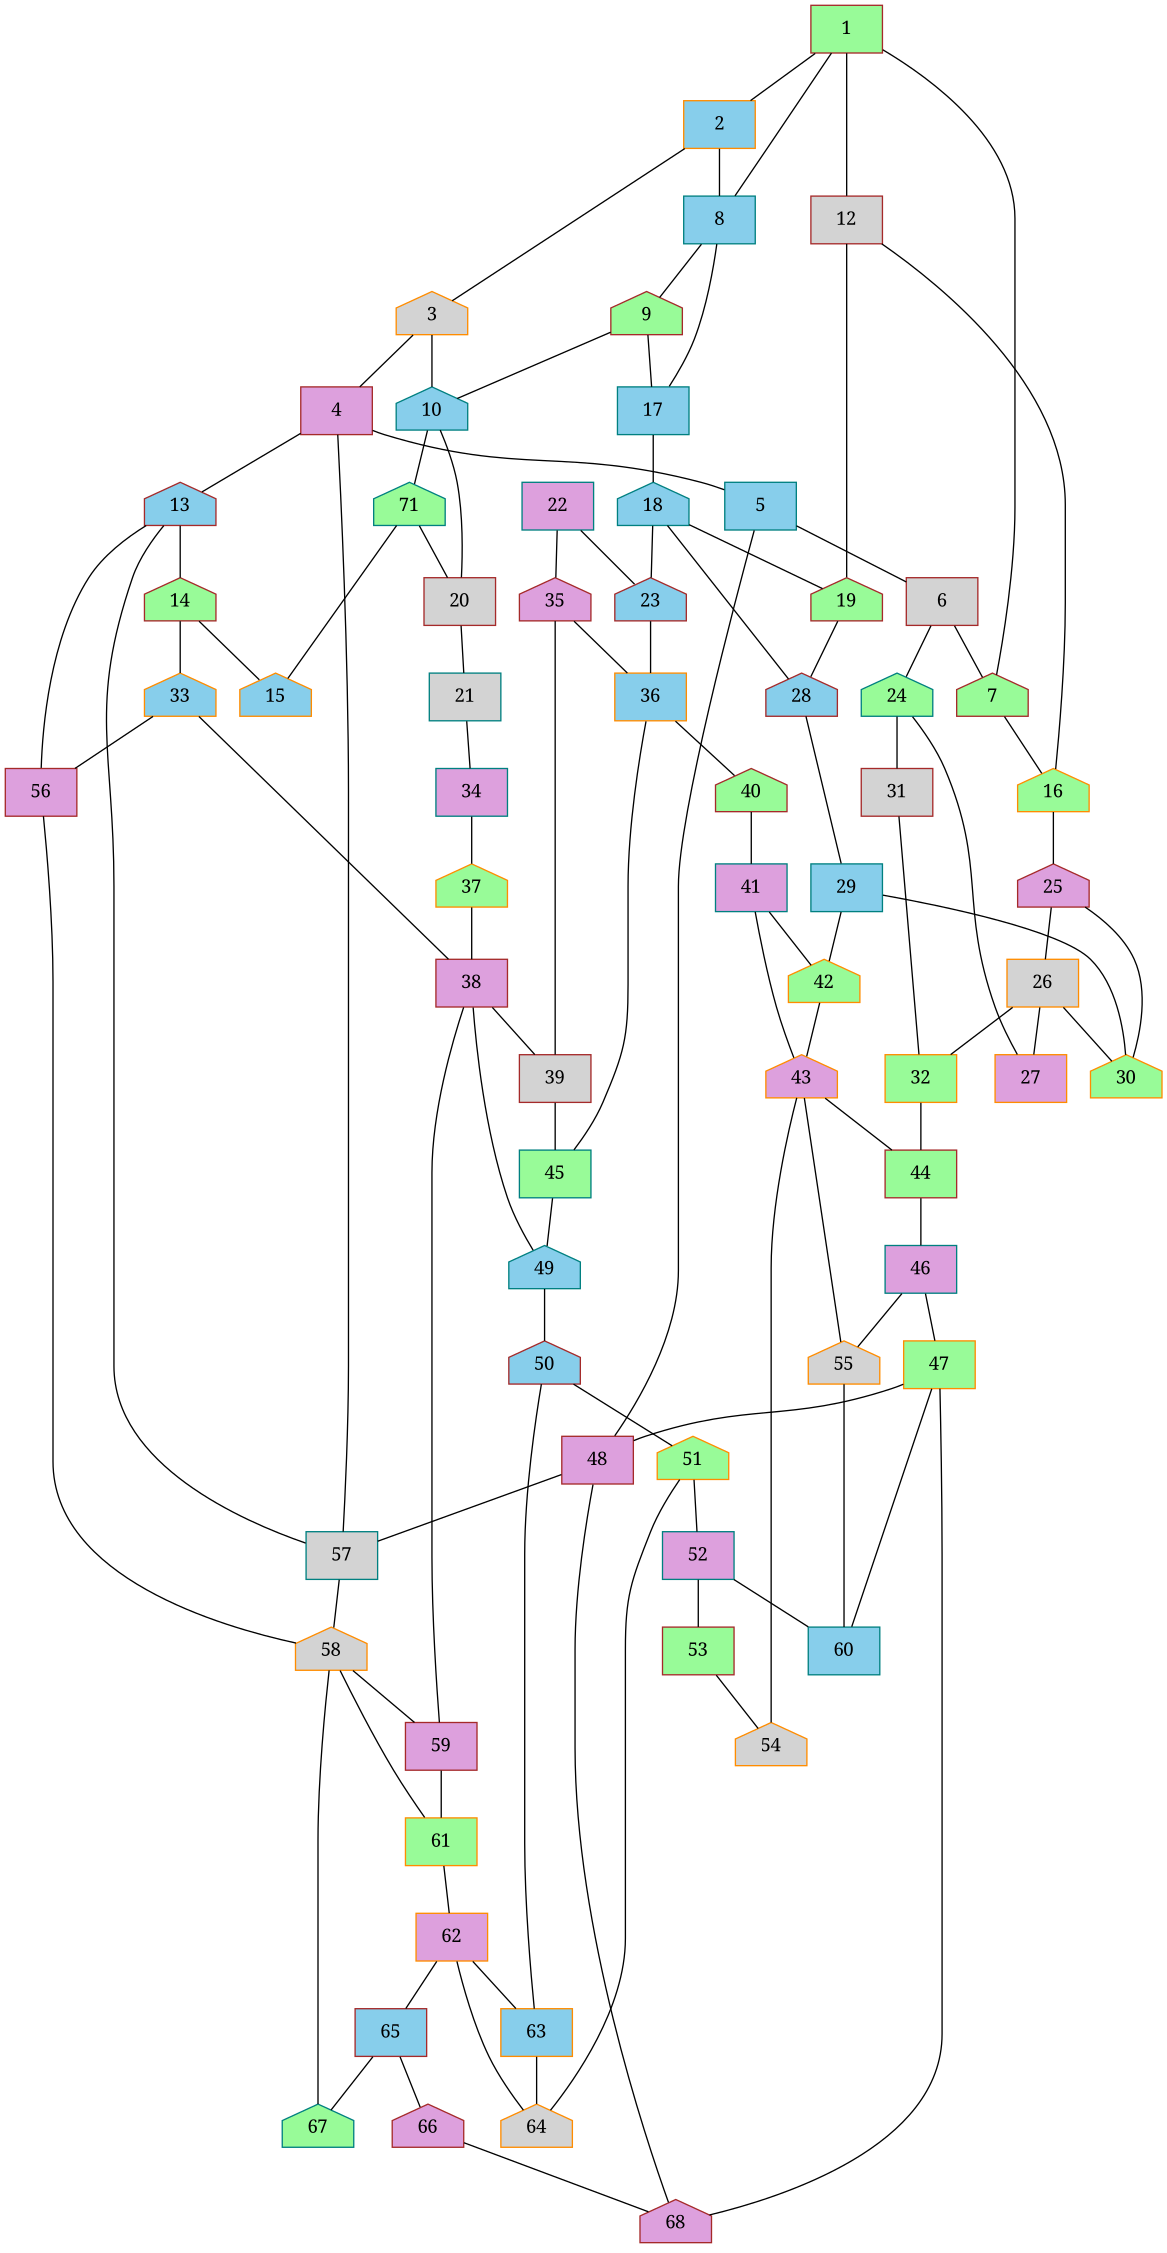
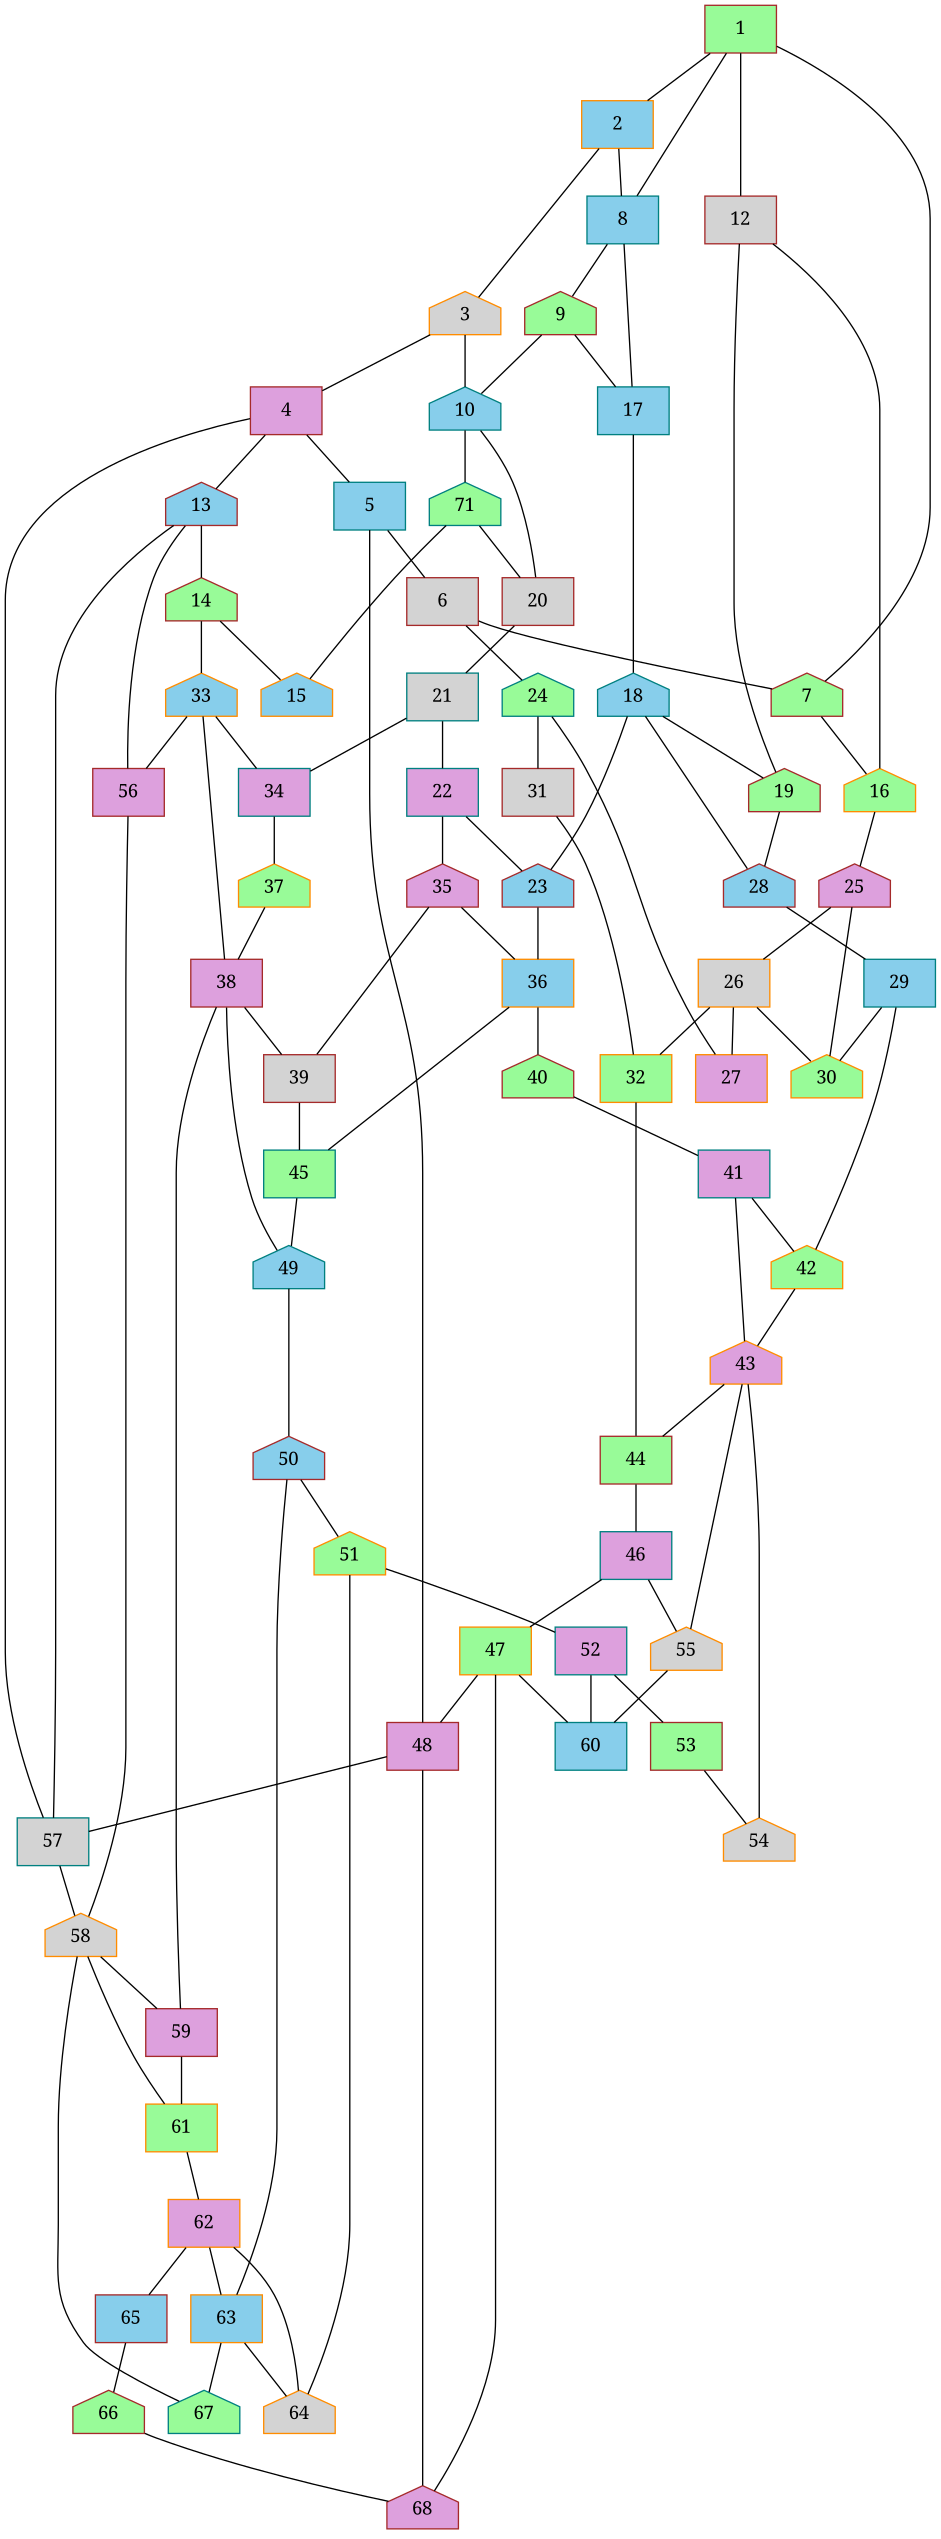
none -> (236, 743)
none -> (443, 745)
(352, 2083) -> (215, 2368)
(428, 2128) -> (109, 2414)
